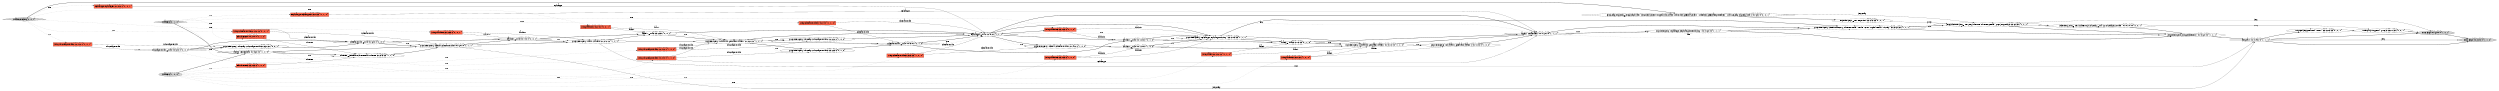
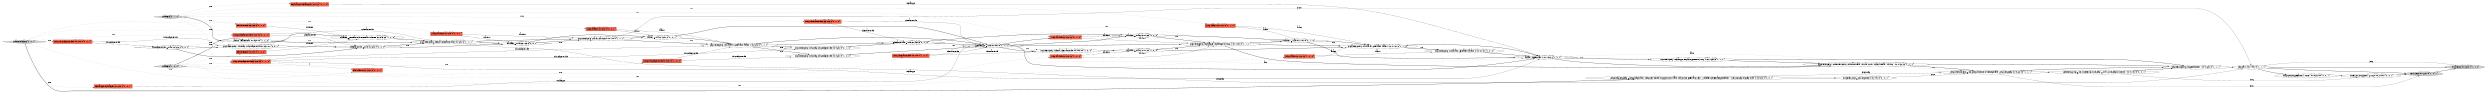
(2256, 40) -> (2252, 67)
none -> (368, 70)
(170, 74) -> (170, 66)
(696, 79) -> (692, 9)
